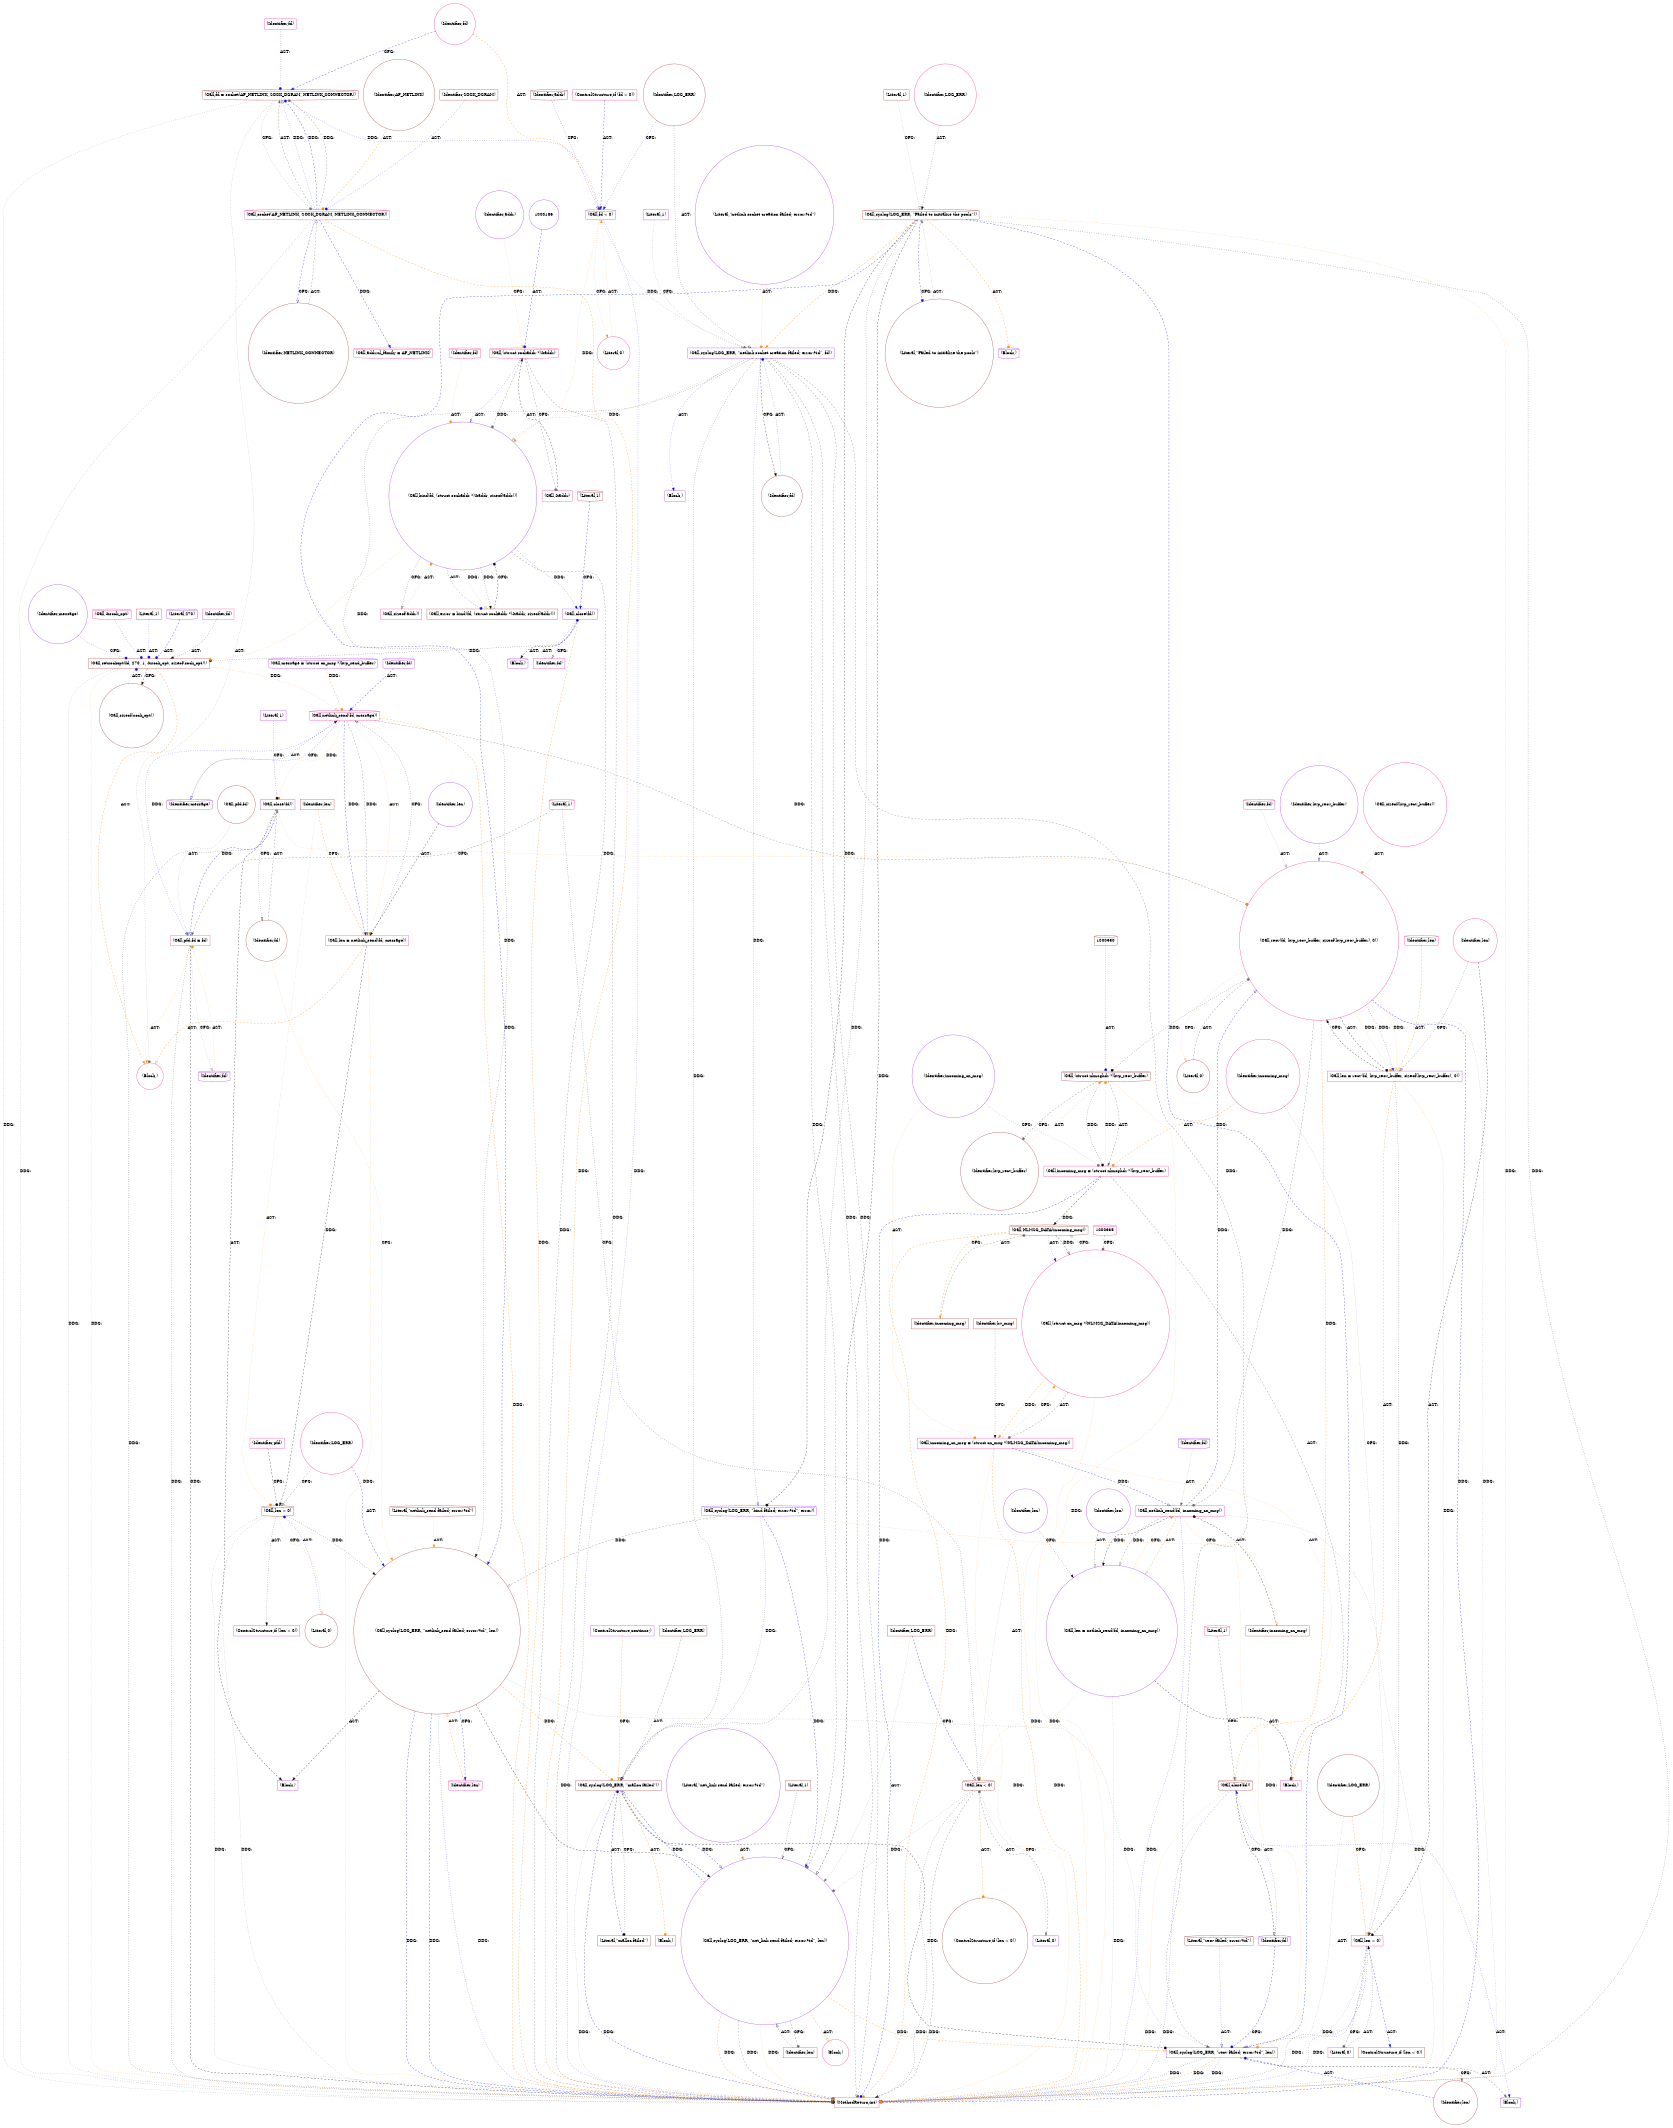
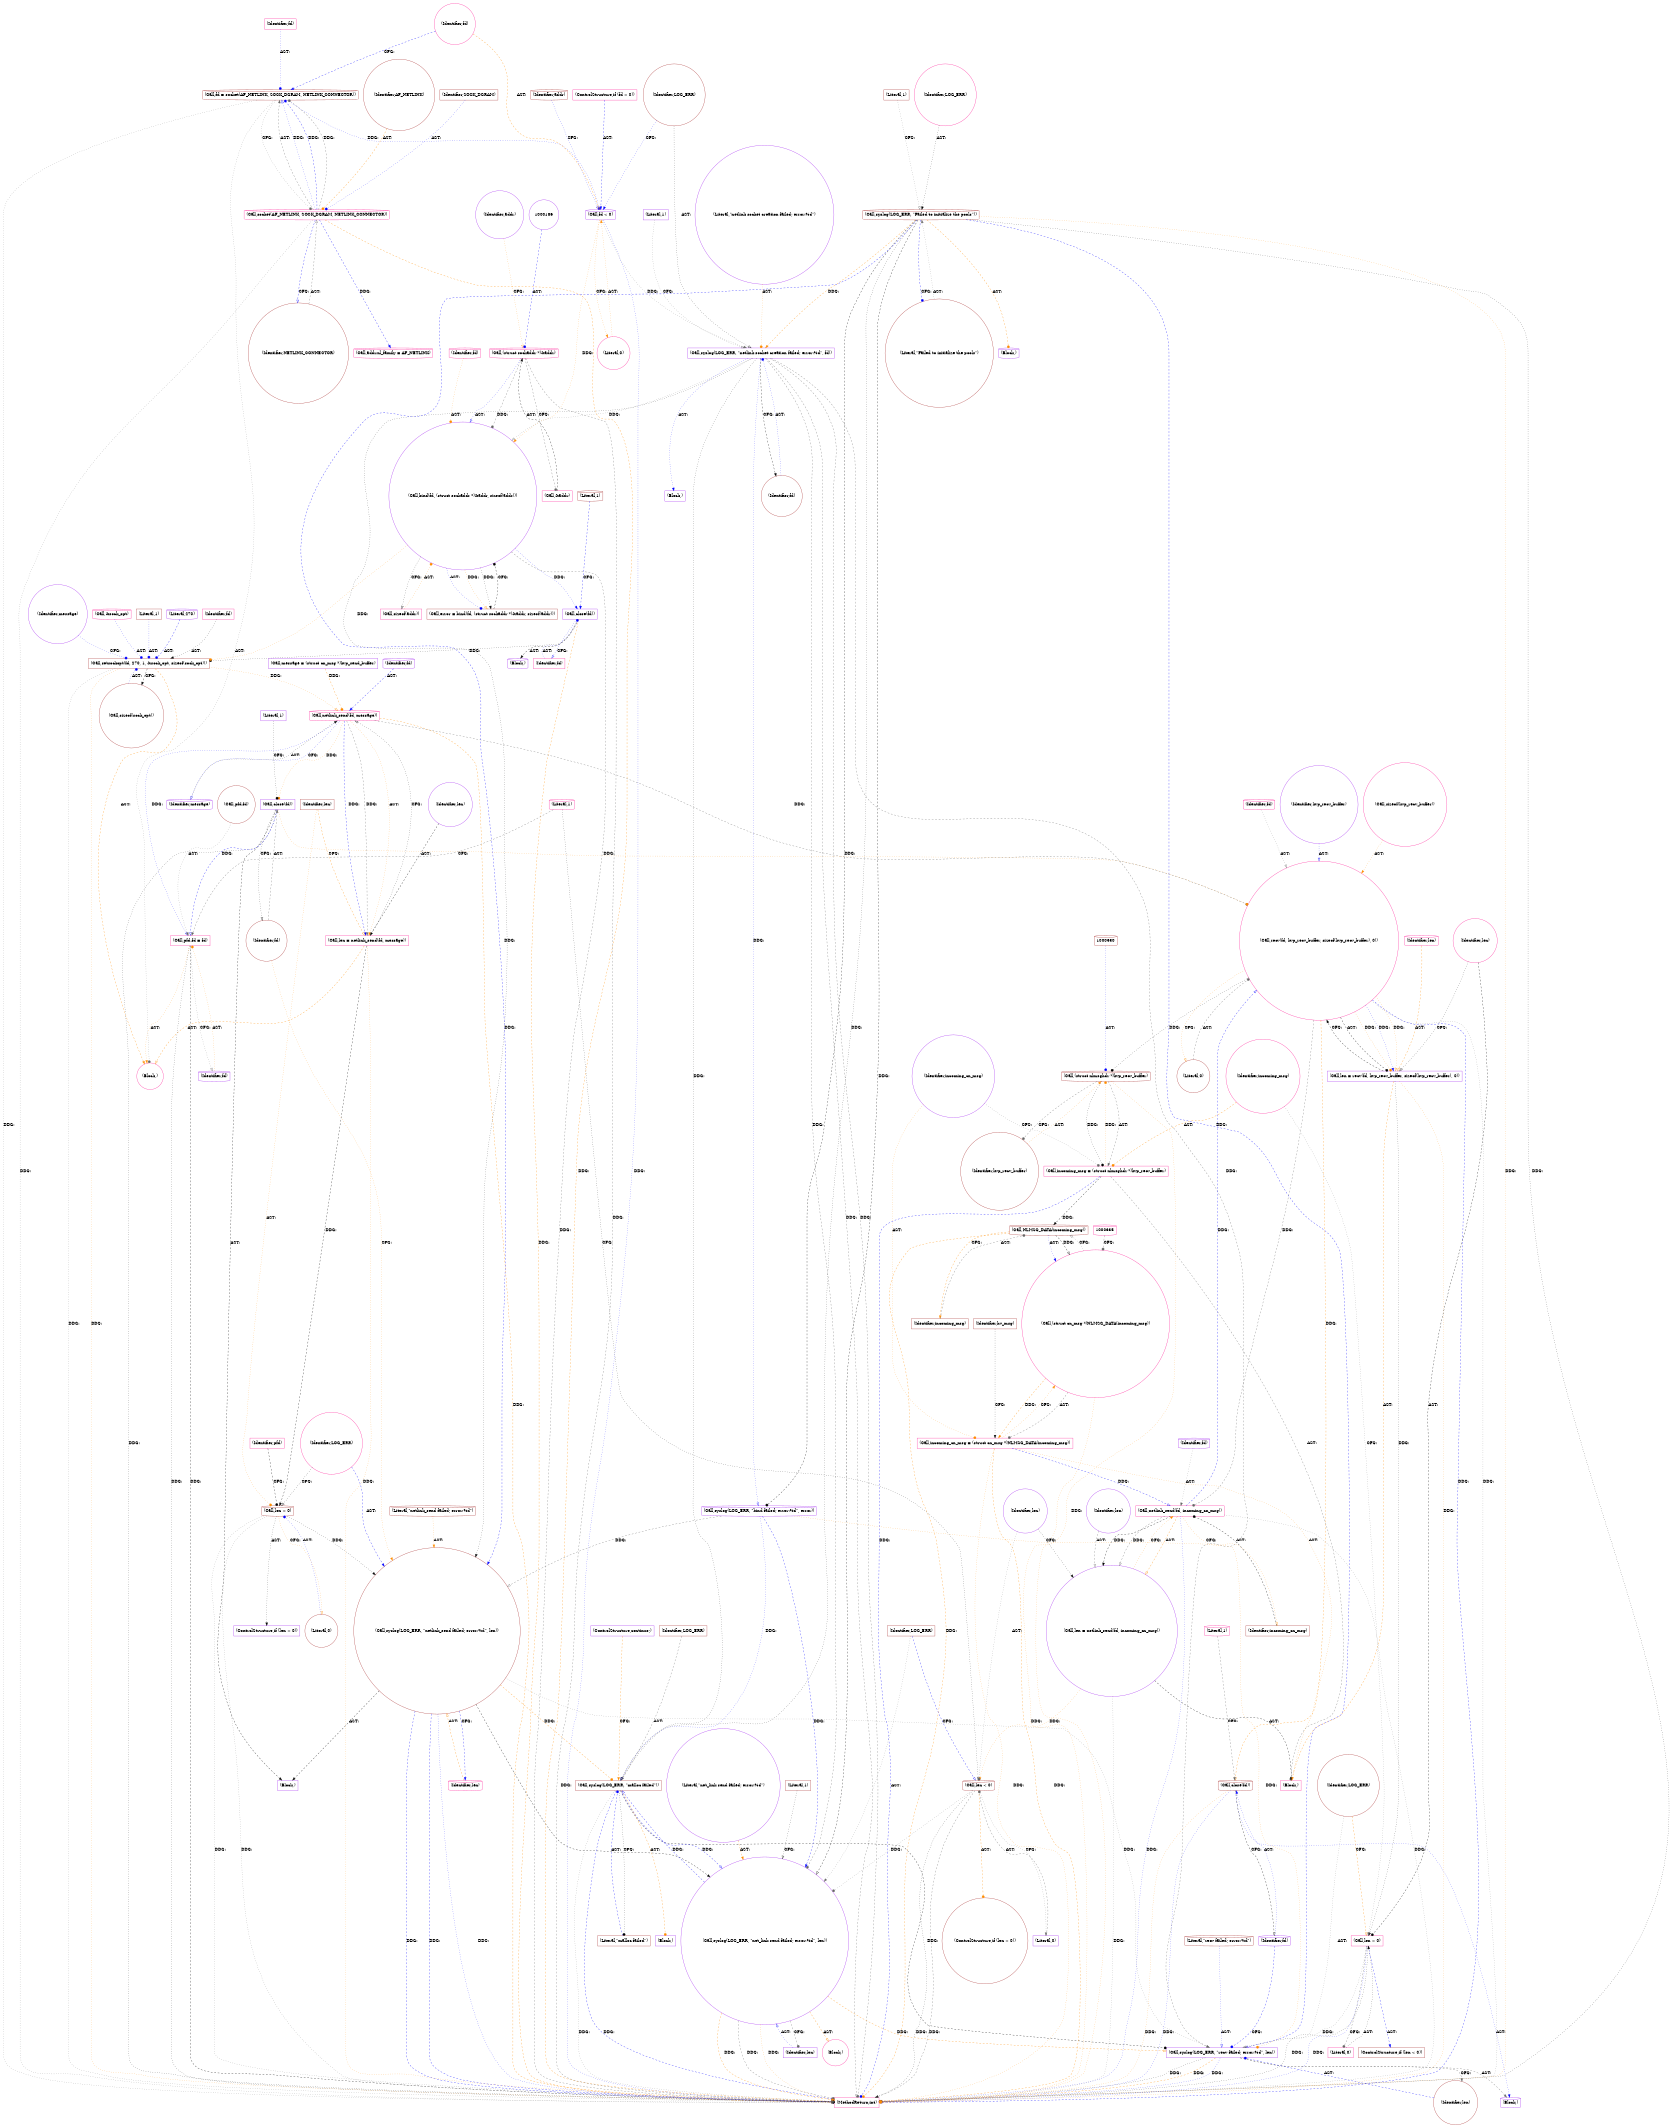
(323, 664) -> (323, 664)
(1373, 856) -> (1373, 855)
